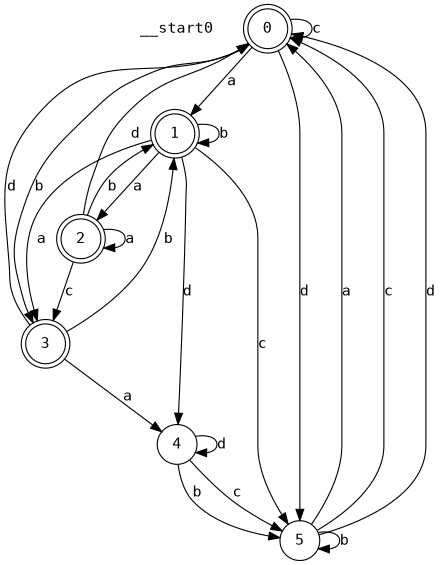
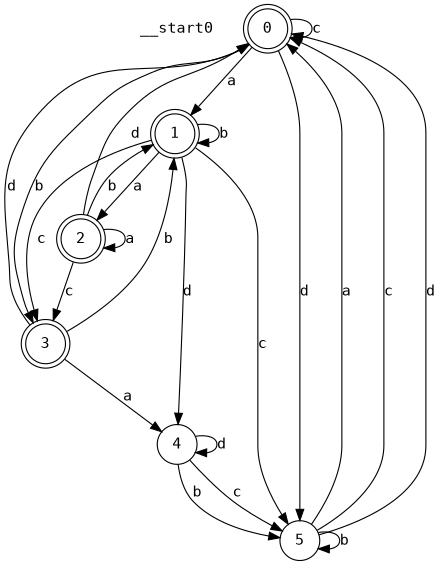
(42, 239) -> (42, 239)
